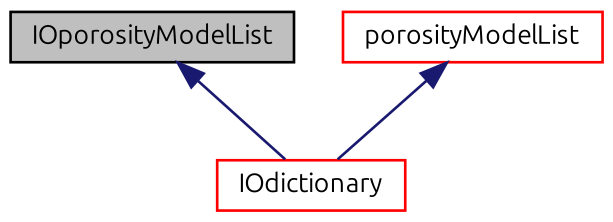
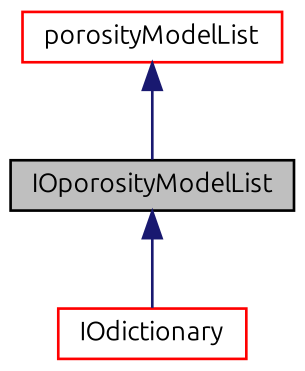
(382, 120) -> (152, 125)
